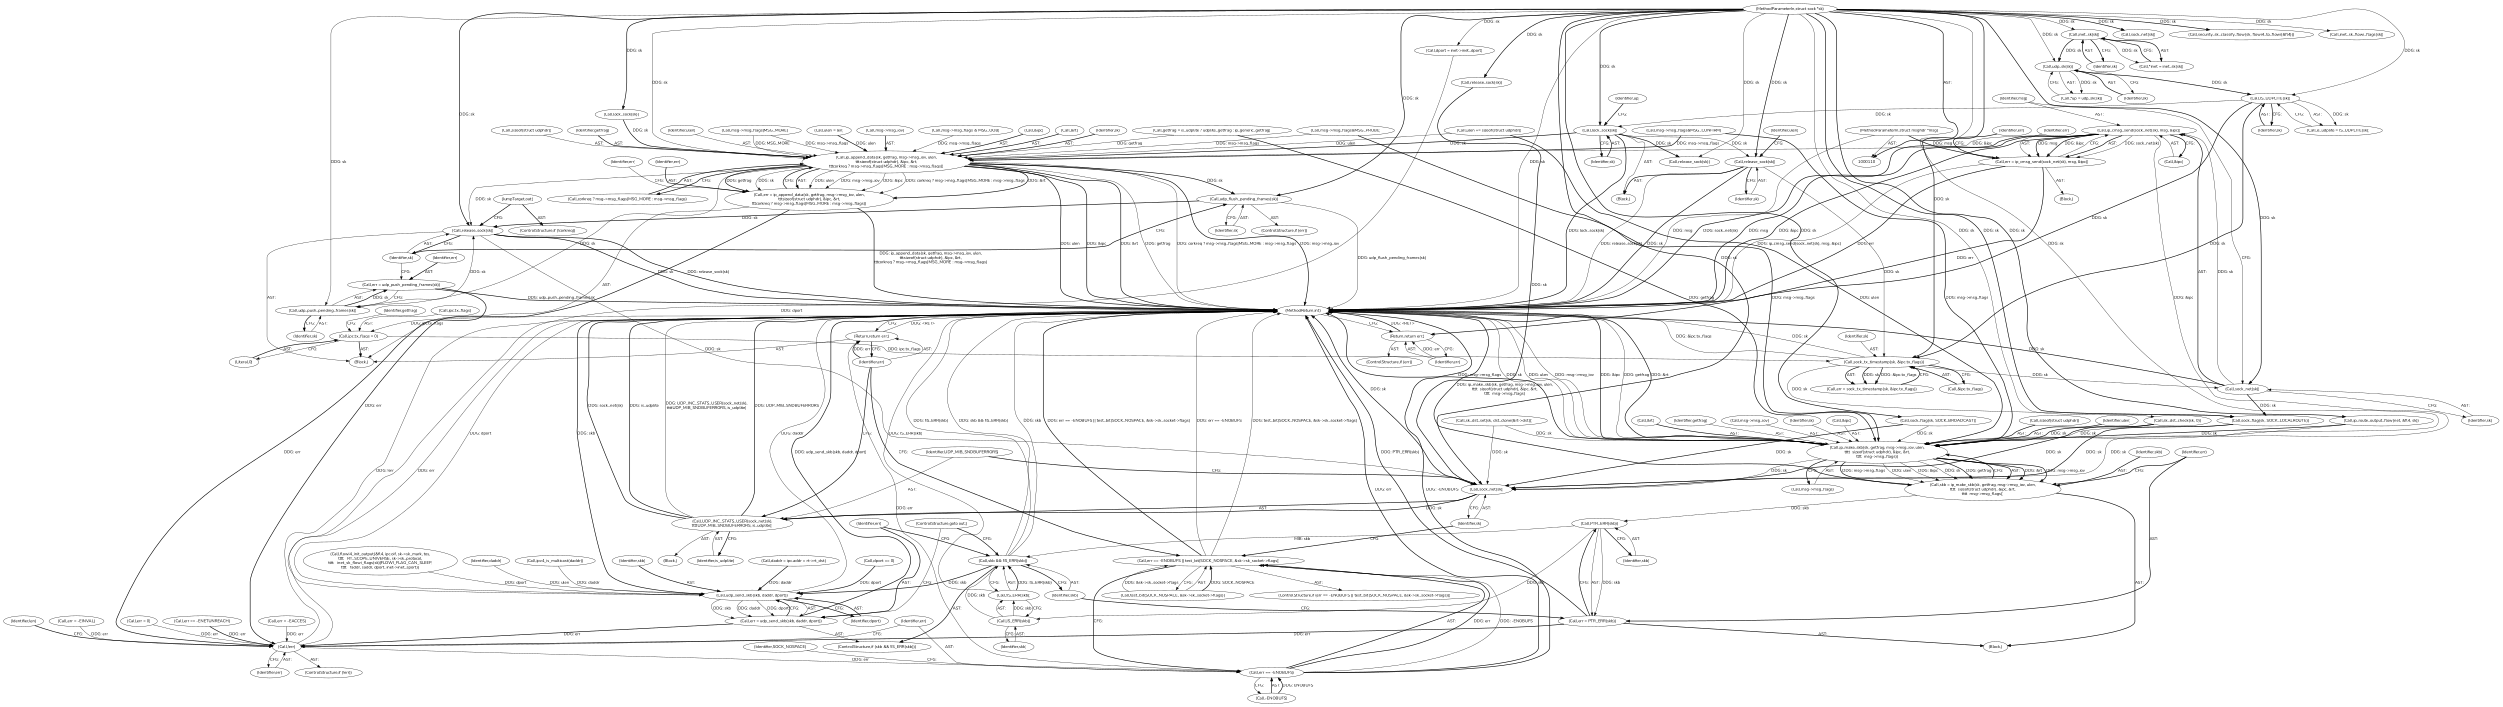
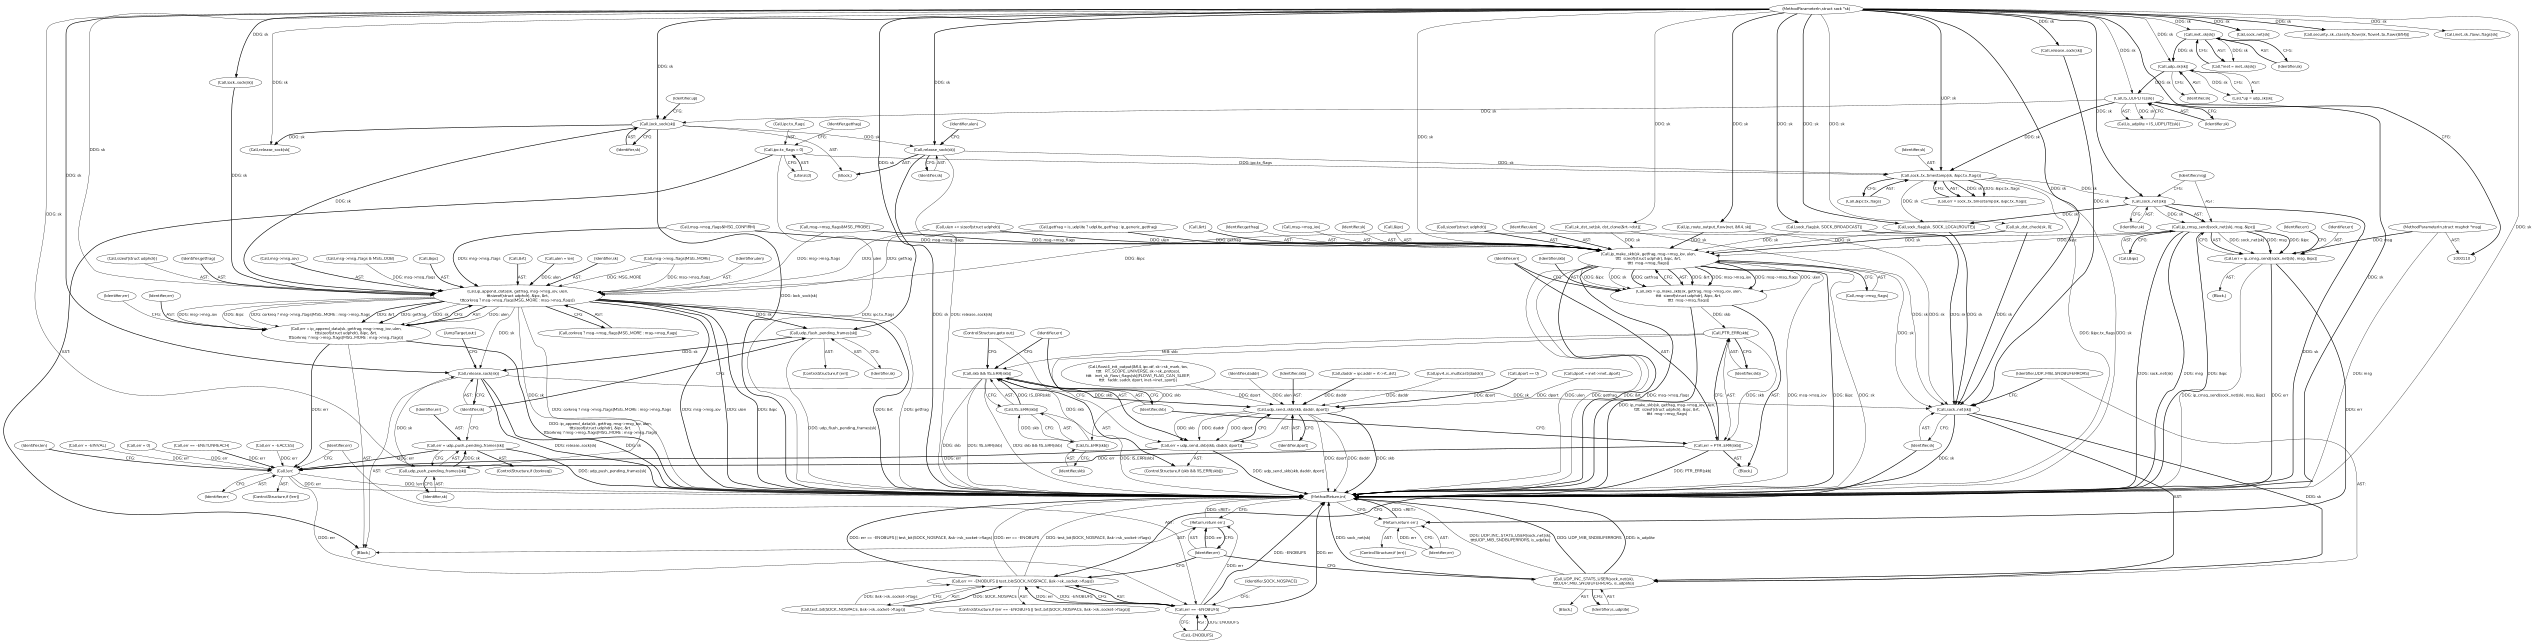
(1596, 13) -> (1655, 70)
(1948, 83) -> (2447, 137)
(1942, 199) -> (1949, 99)
(532, 214) -> (494, 458)
(757, 316) -> (797, 469)
